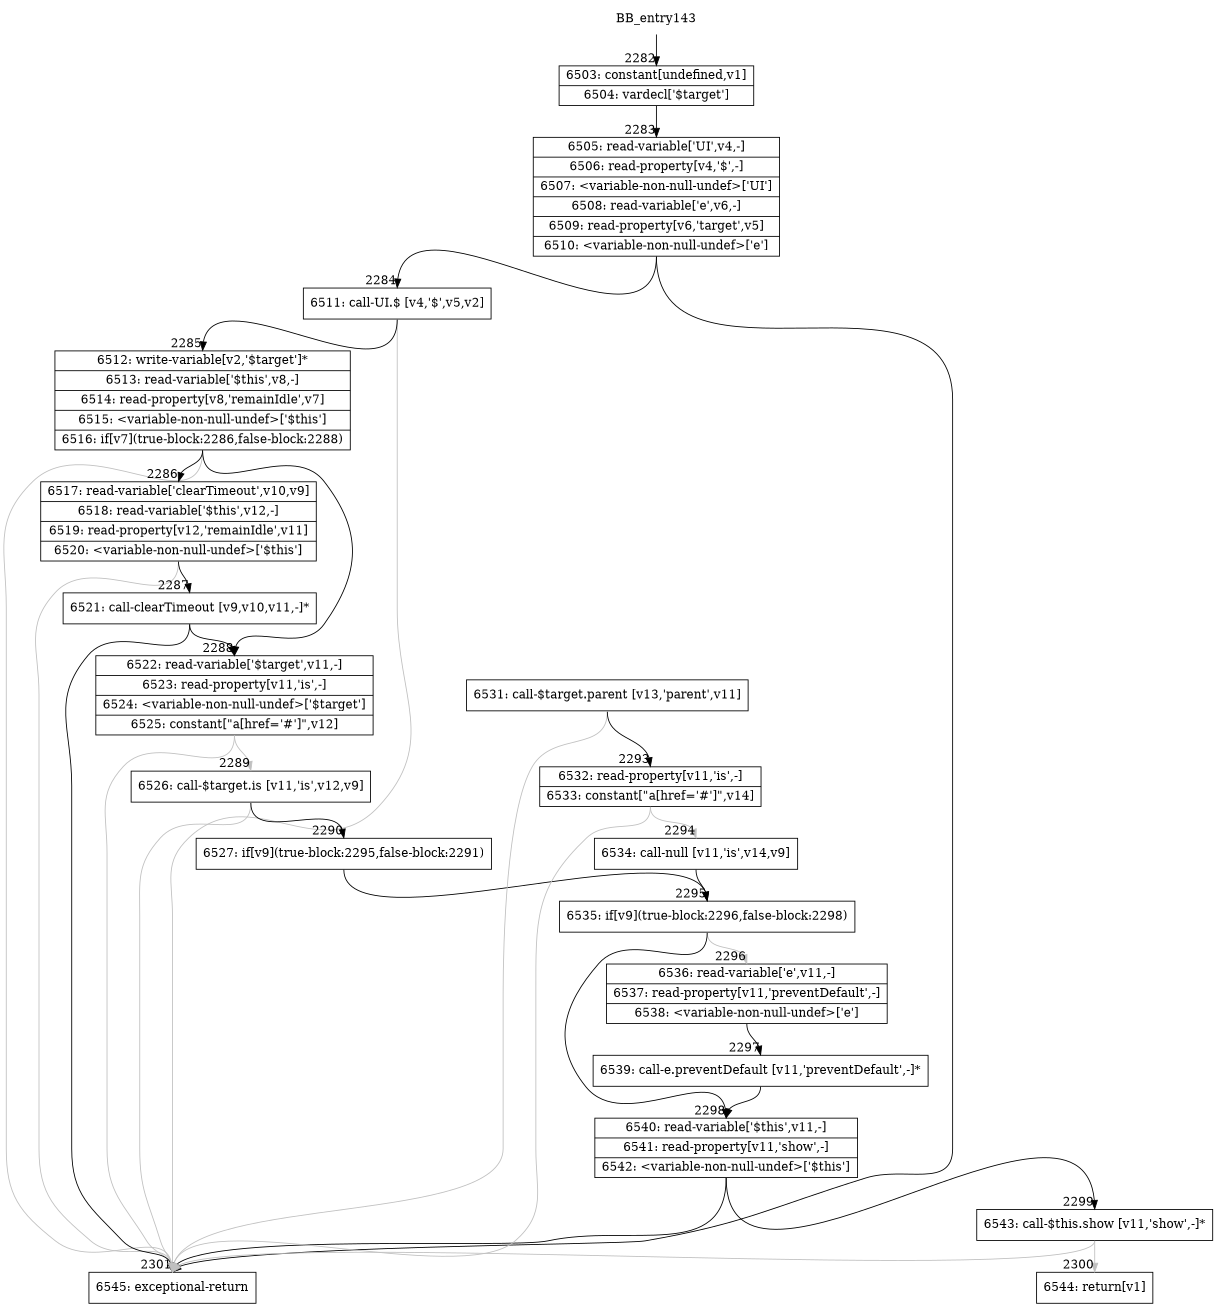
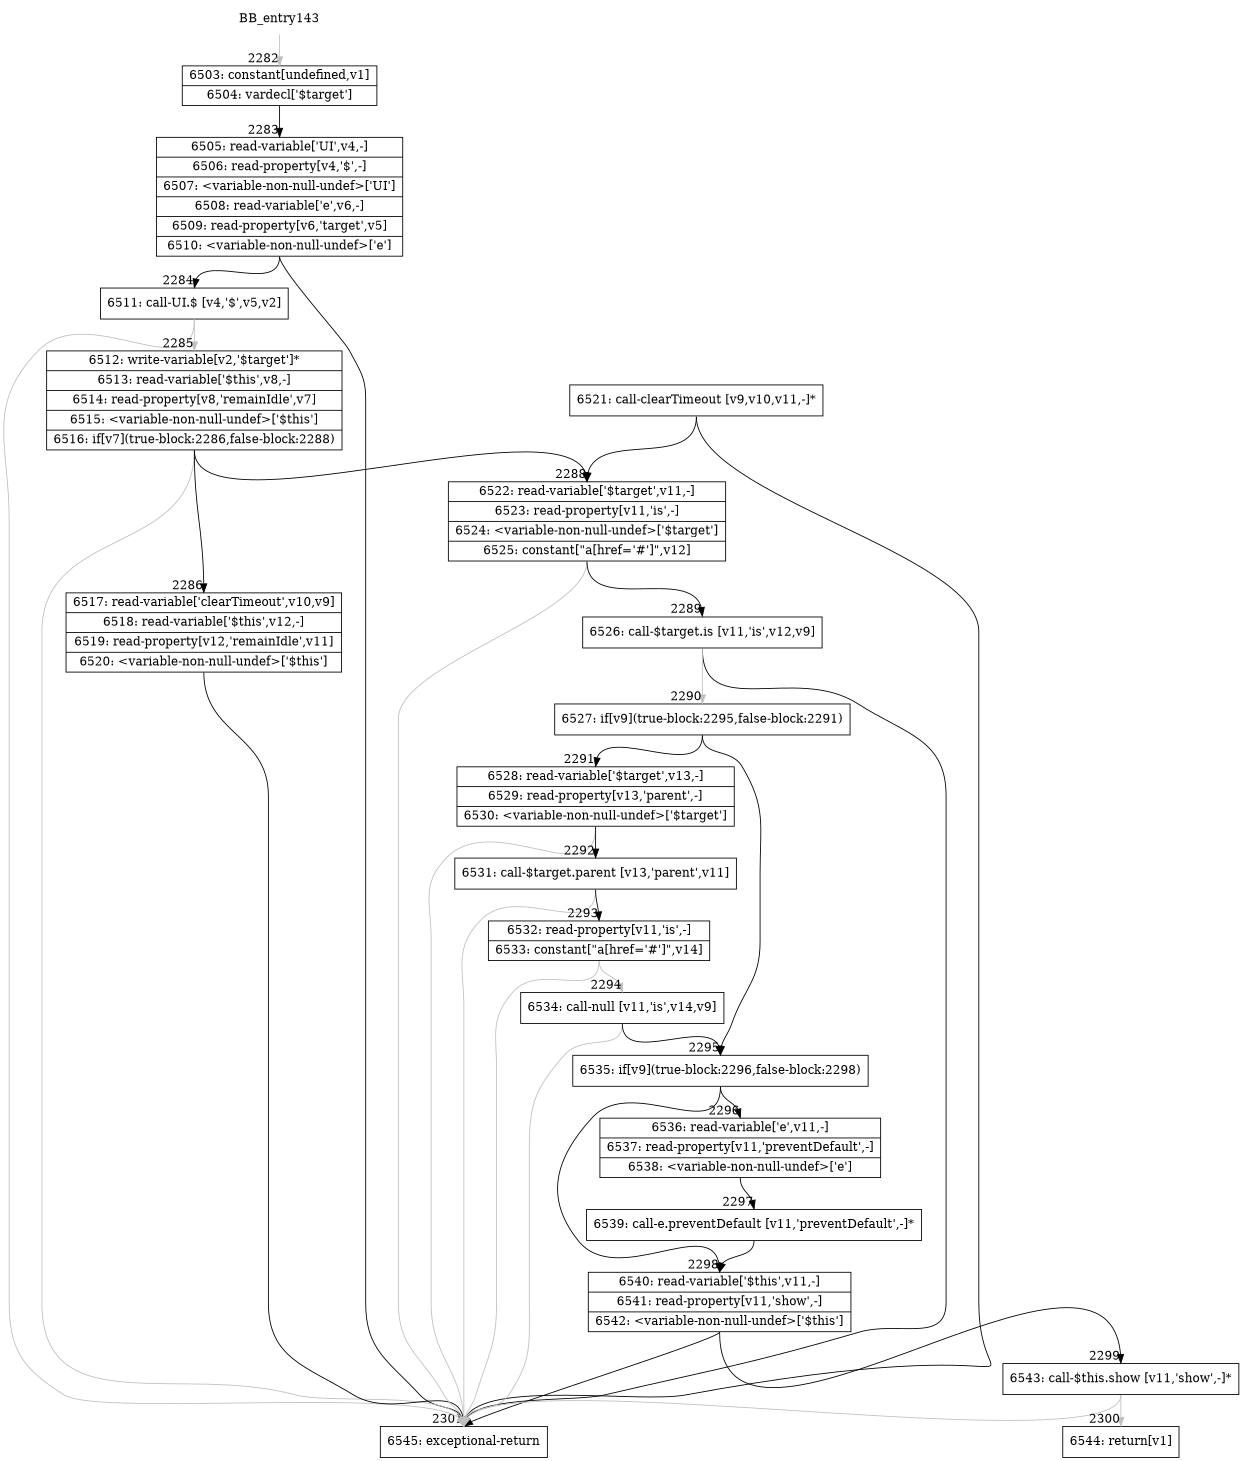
(656, 46) -> (280, 46)
(304, 336) -> (194, 331)
(182, 573) -> none
(240, 749) -> (640, 589)
none -> (596, 797)
(298, 820) -> (702, 674)
(39, 896) -> (268, 1104)
(723, 947) -> (727, 1099)
(140, 997) -> (946, 1143)
none -> (529, 1212)
